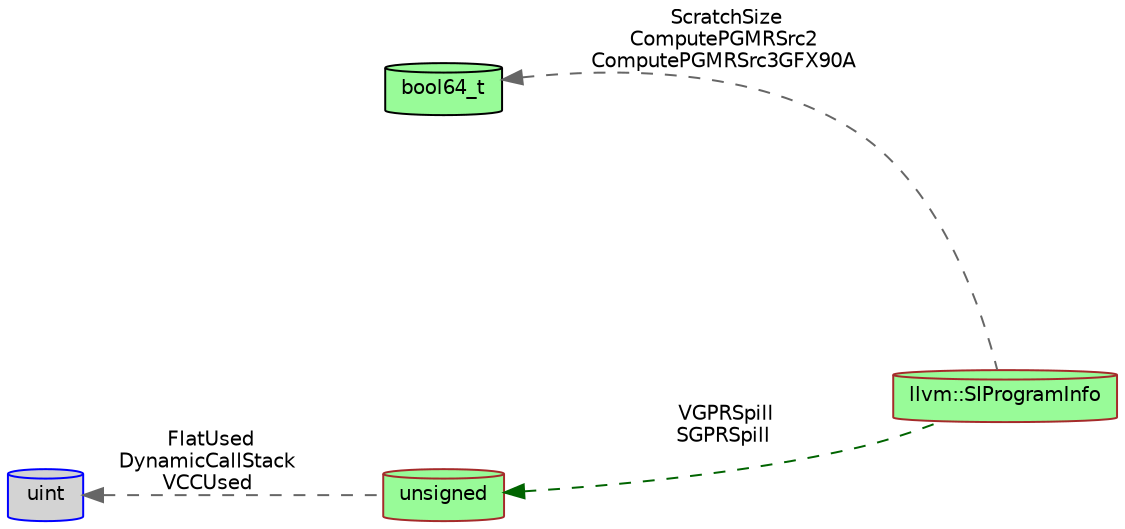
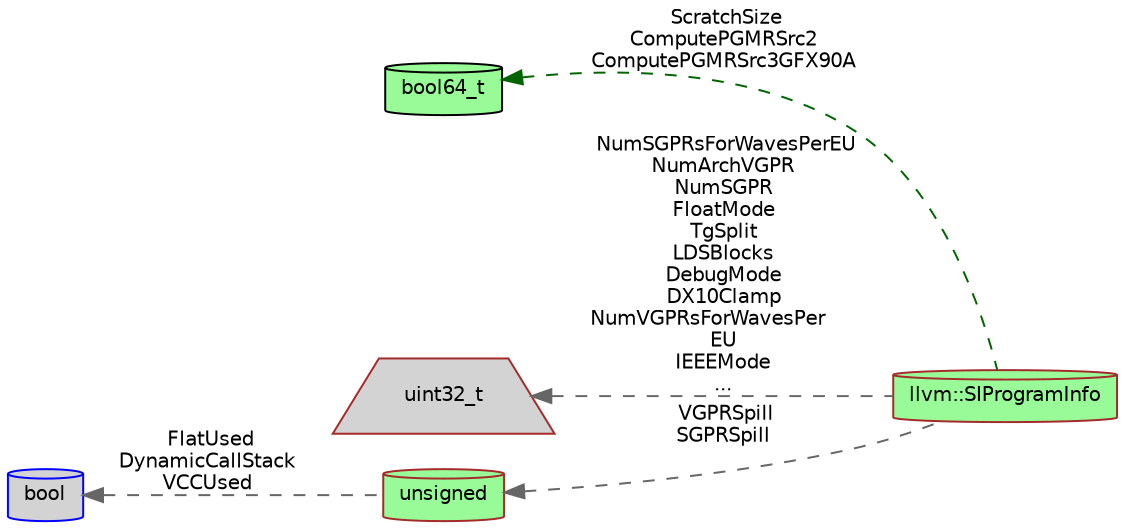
(829, 117) -> (829, 117)
none -> (444, 396)
(734, 470) -> (734, 470)
(46, 495) -> (46, 495)
